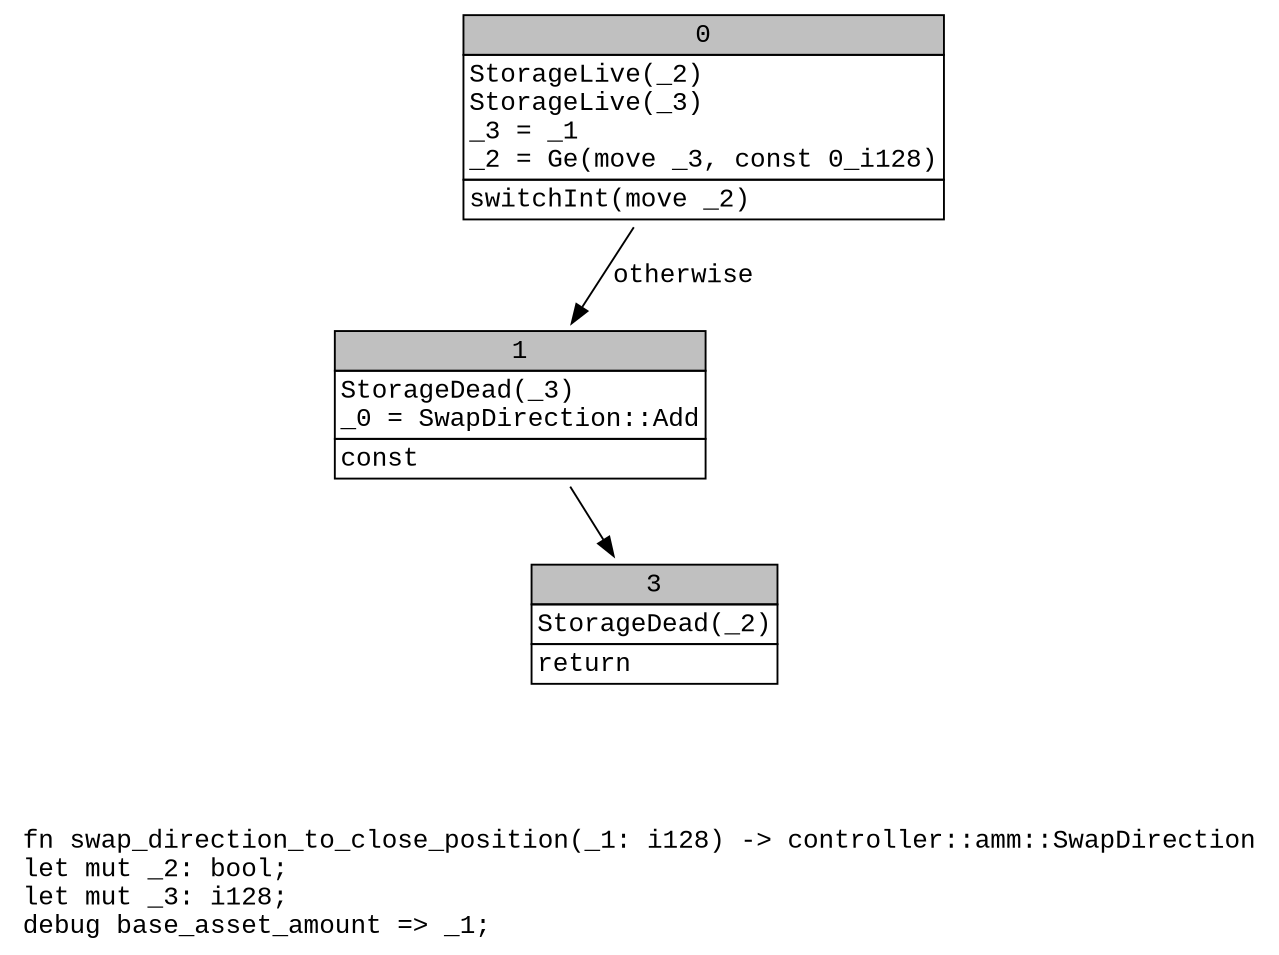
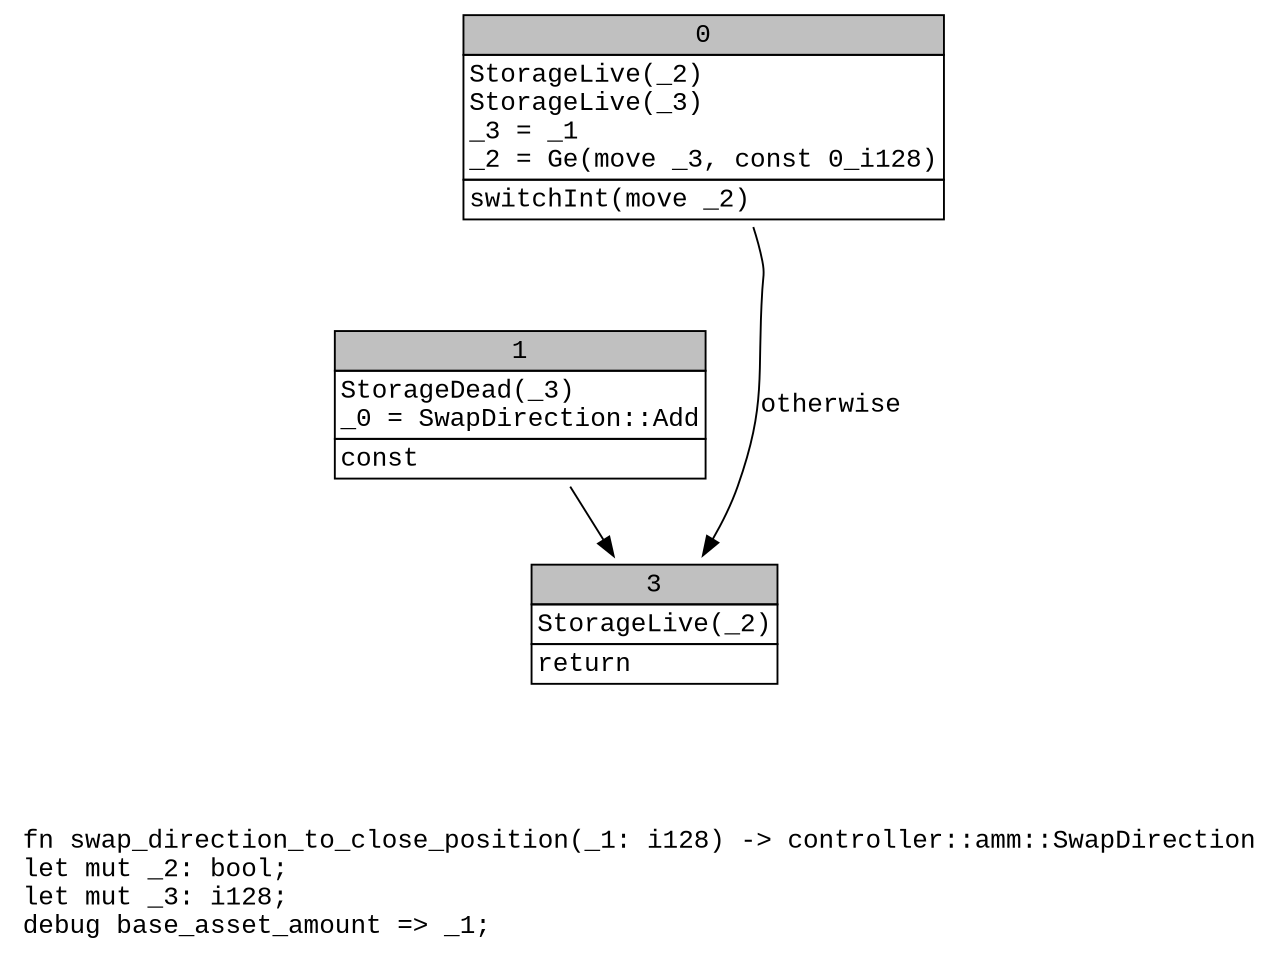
(608, 267) -> (759, 387)
(655, 623) -> (655, 623)
